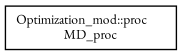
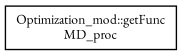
(91, 28) -> (91, 28)
